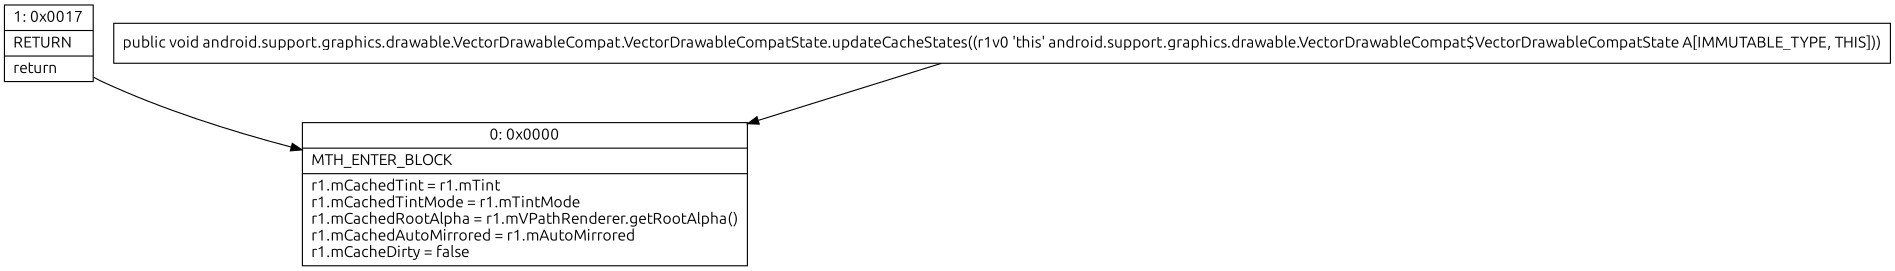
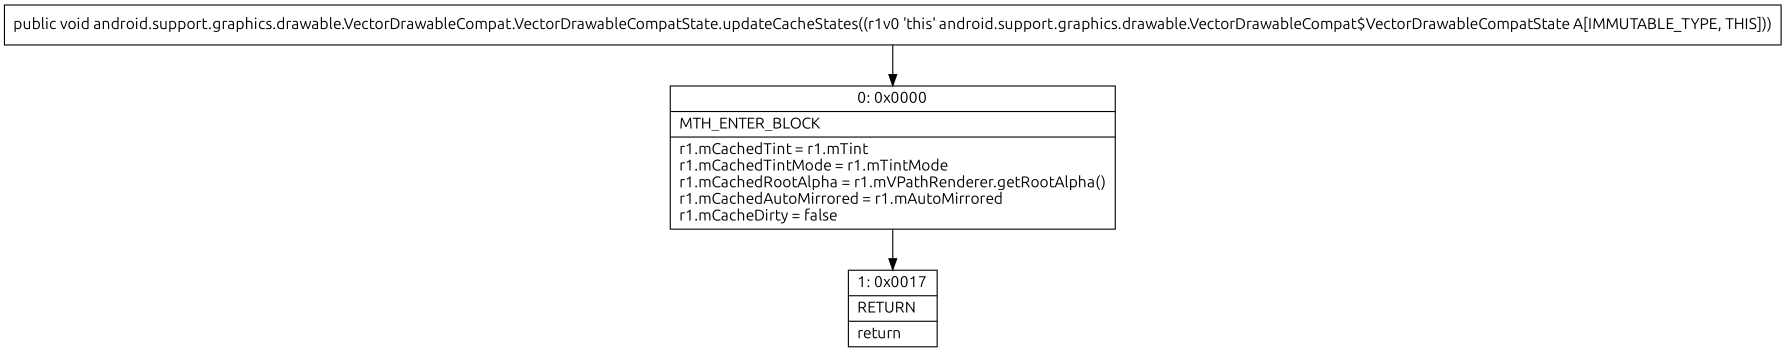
(191, 117) -> (893, 244)
